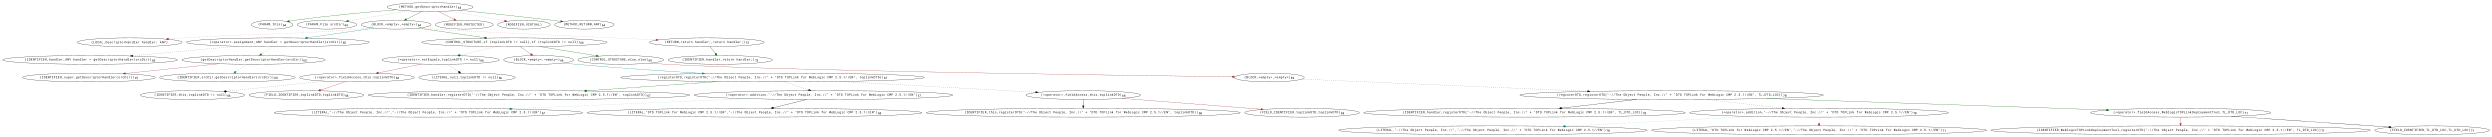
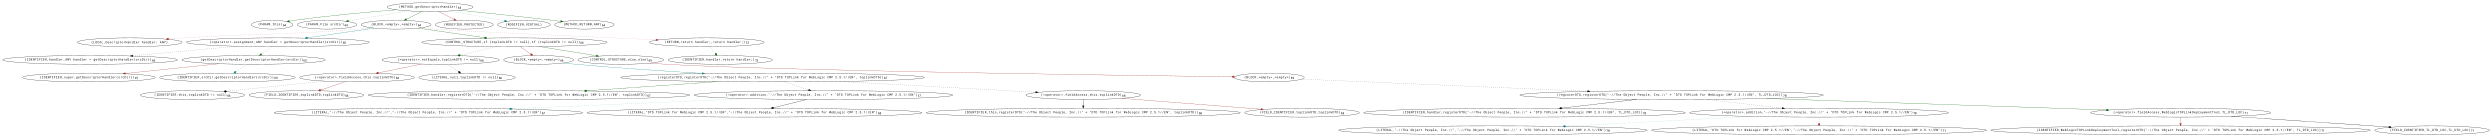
(477, 16) -> (477, 16)
(713, 50) -> (713, 50)
